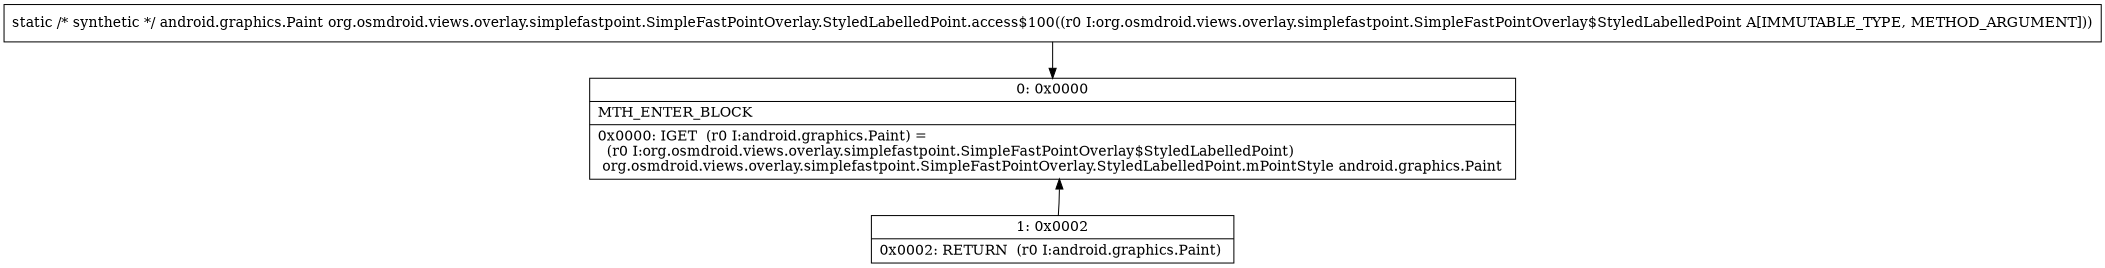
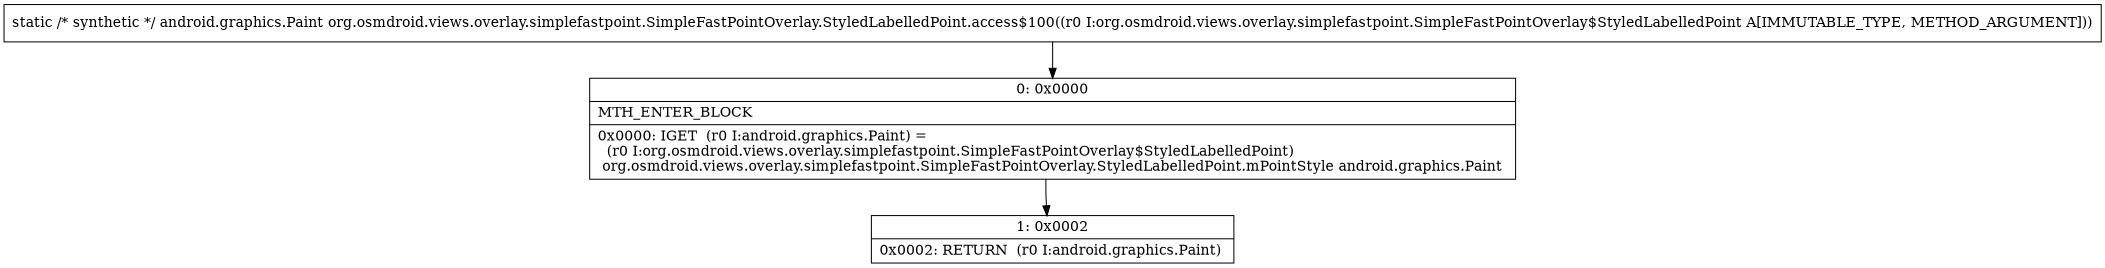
(1059, 203) -> (1046, 192)
